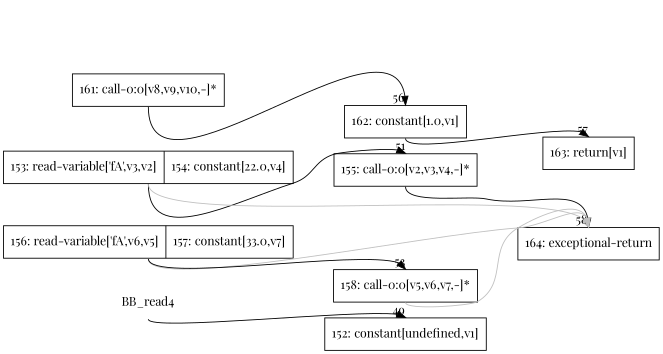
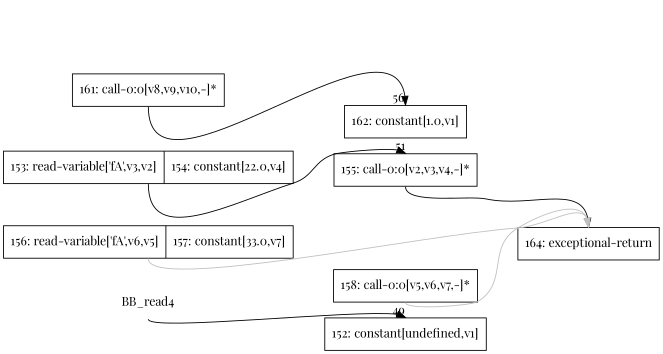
(589, 153) -> none
(364, 206) -> none
(317, 261) -> none
